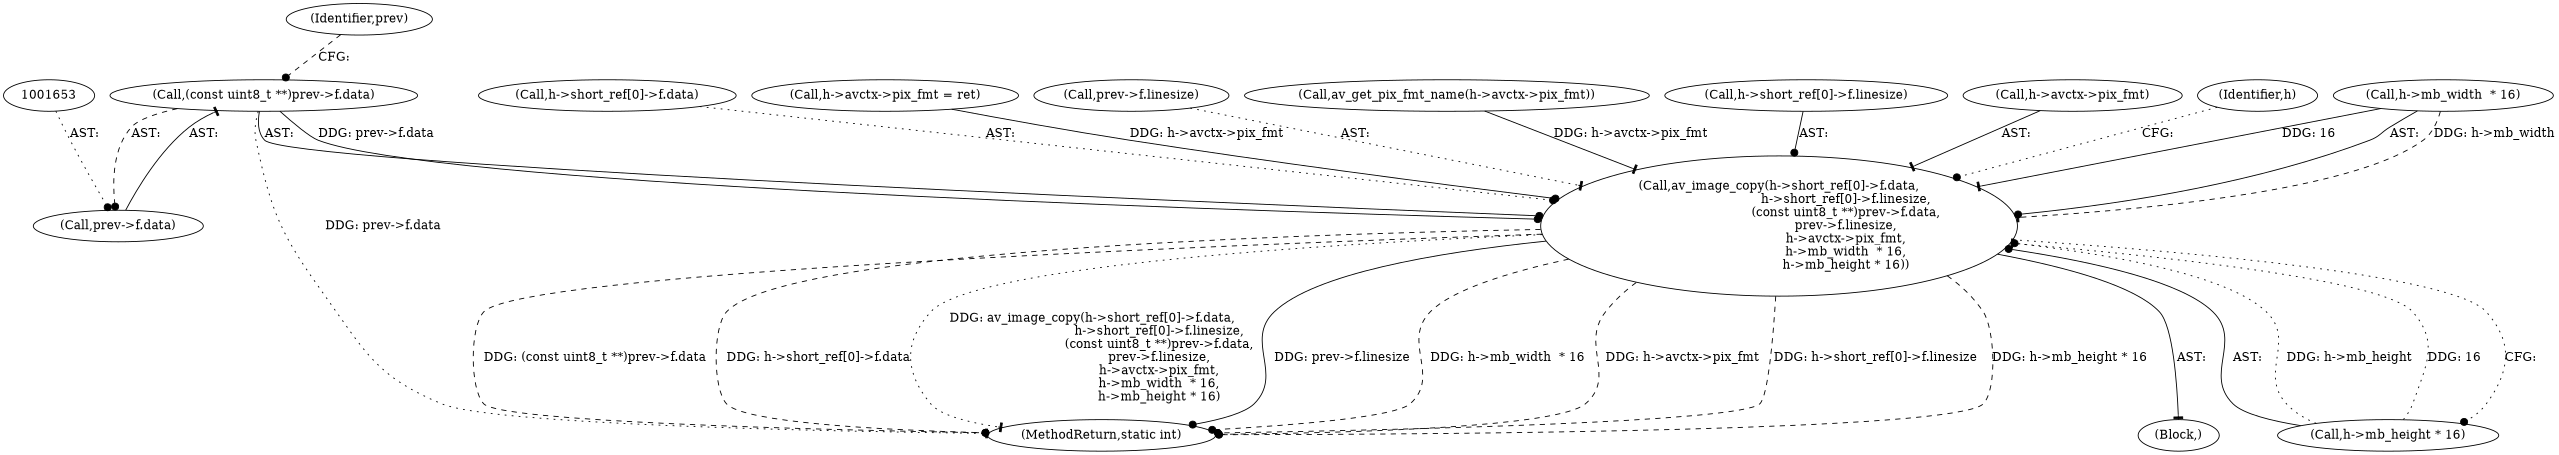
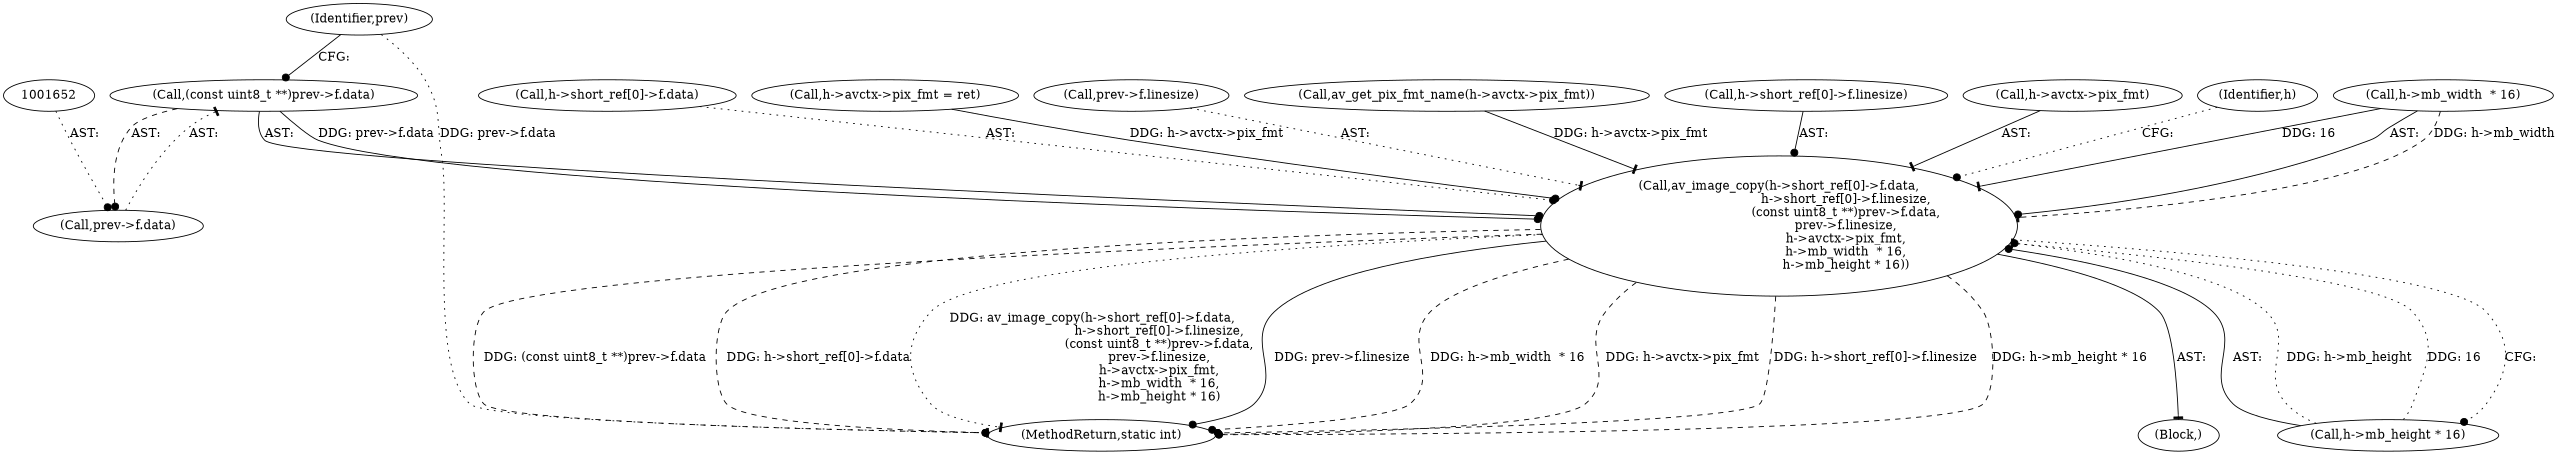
(315, 55) -> (315, 55)
(49, 96) -> (49, 96)
(162, 154) -> (162, 154)
(486, 412) -> (466, 397)
